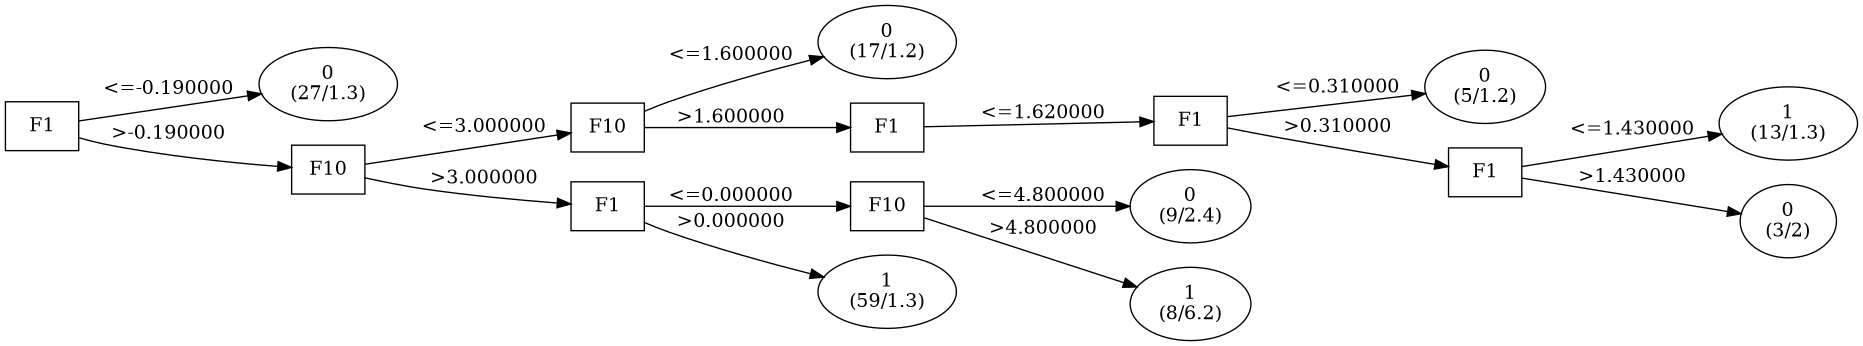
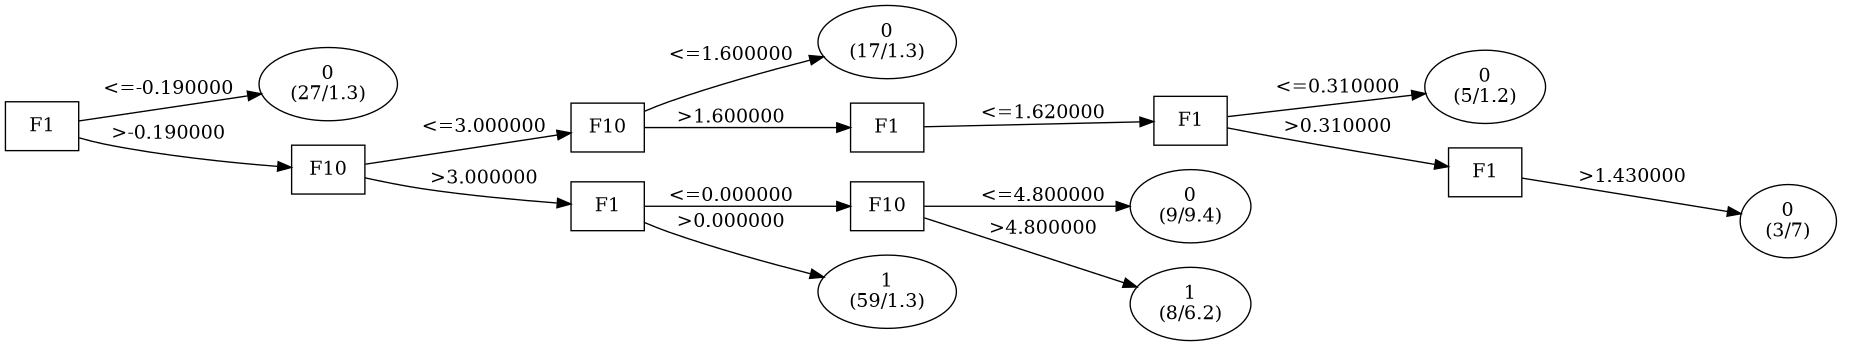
(887, 42) -> (887, 42)
(1788, 123) -> none
(1191, 206) -> (1191, 206)
(1788, 221) -> (1788, 221)
